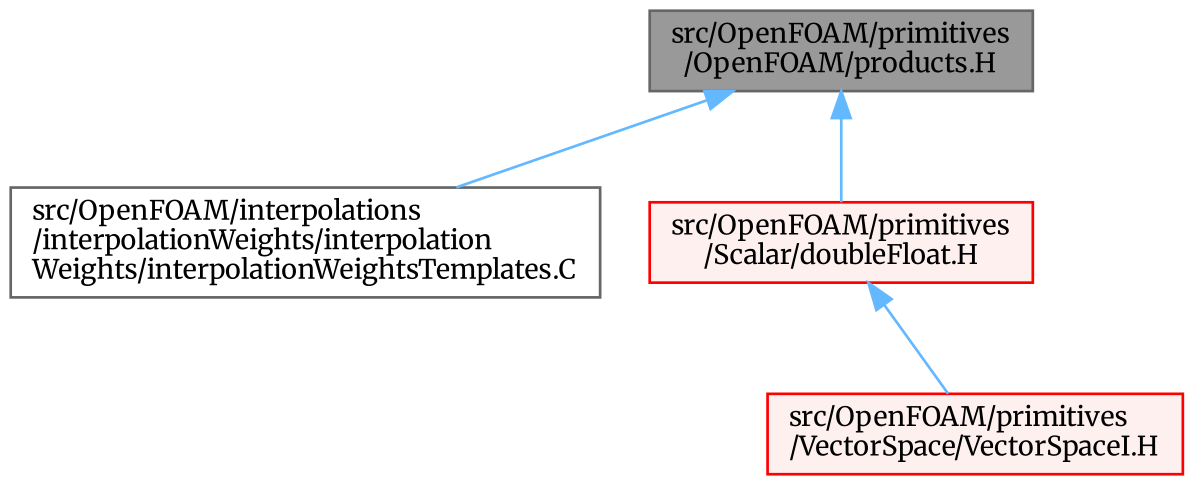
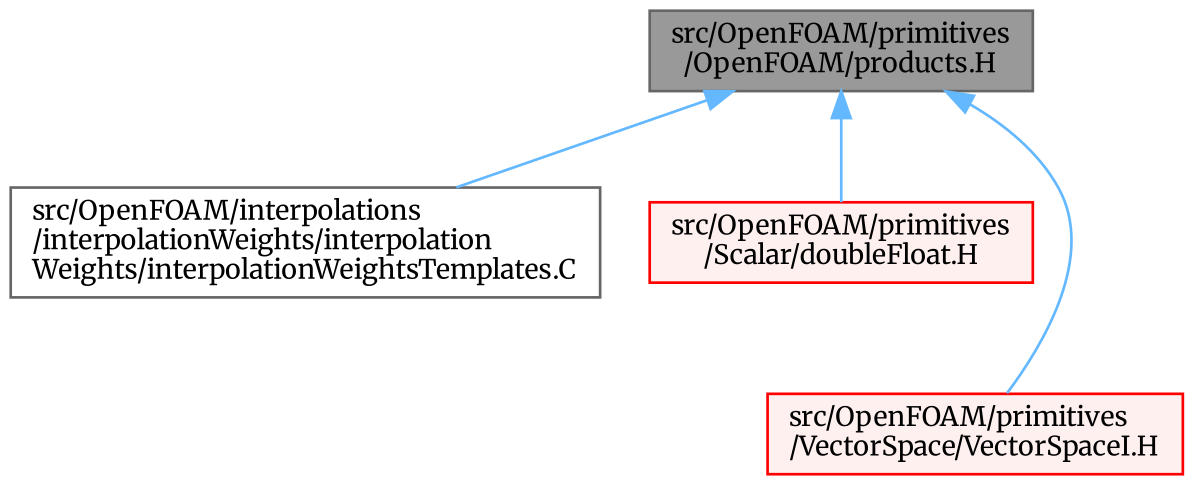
(916, 349) -> (1071, 236)
